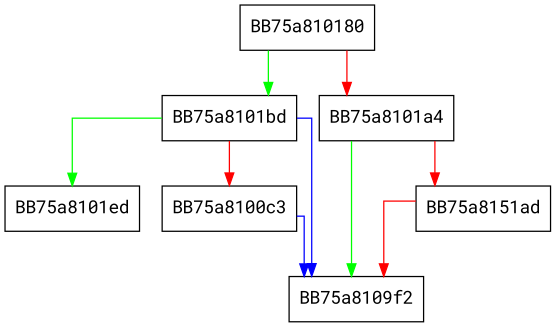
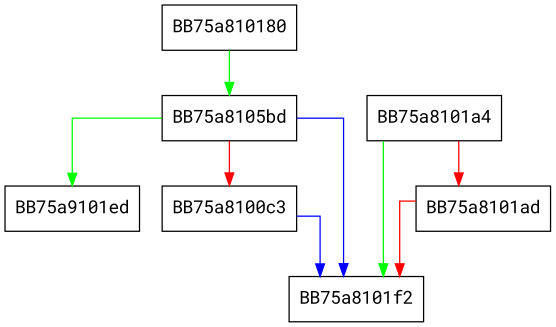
(347, 66) -> none
(229, 118) -> (229, 118)
(72, 209) -> (72, 209)
(483, 209) -> (483, 209)
(356, 299) -> (356, 299)
